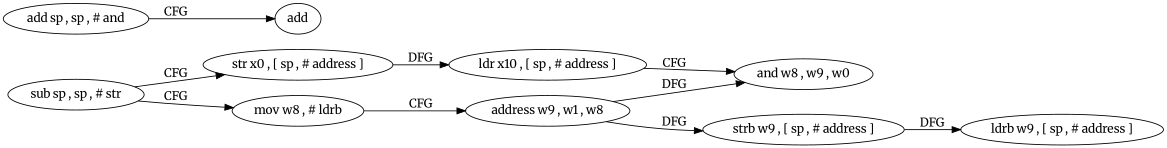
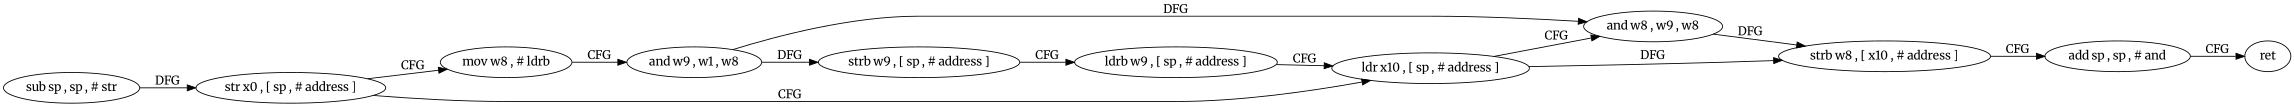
(298, 19) -> (2268, 56)
none -> (1885, 56)
(421, 58) -> (790, 95)
none -> (1300, 65)
(176, 74) -> (168, 81)
(804, 74) -> (1653, 26)
(181, 104) -> (403, 74)
(548, 111) -> (694, 62)
(933, 123) -> (1047, 56)
